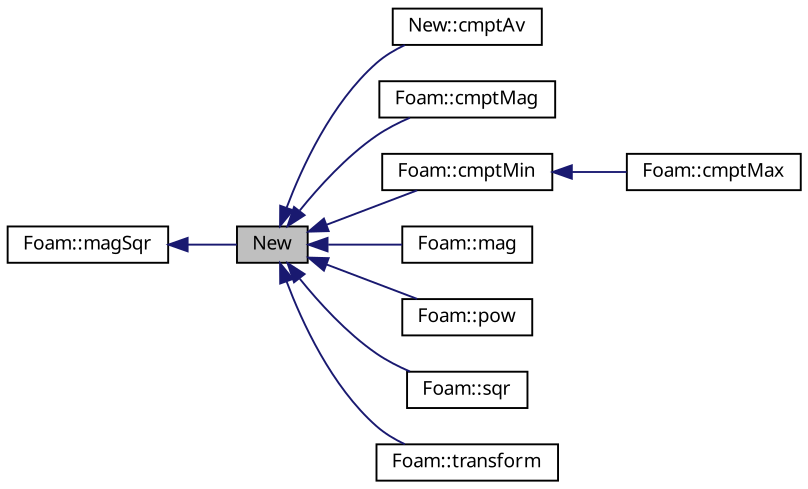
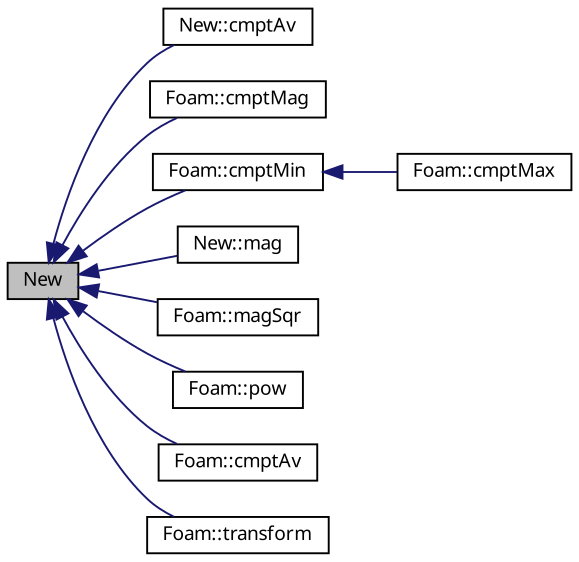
(212, 245) -> (128, 297)
(467, 245) -> (238, 245)
(467, 390) -> (238, 462)
